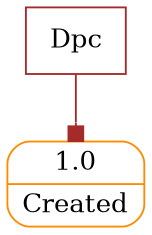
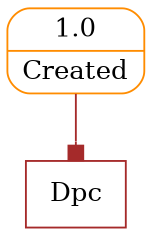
(76, 98) -> (76, 118)
